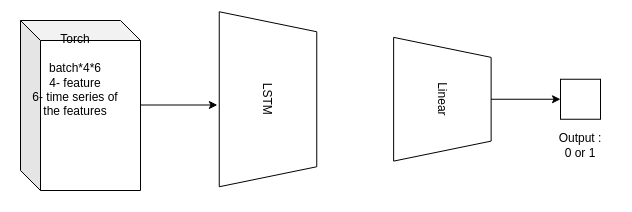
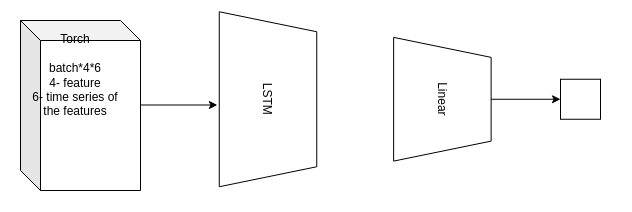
(581, 146) -> none
